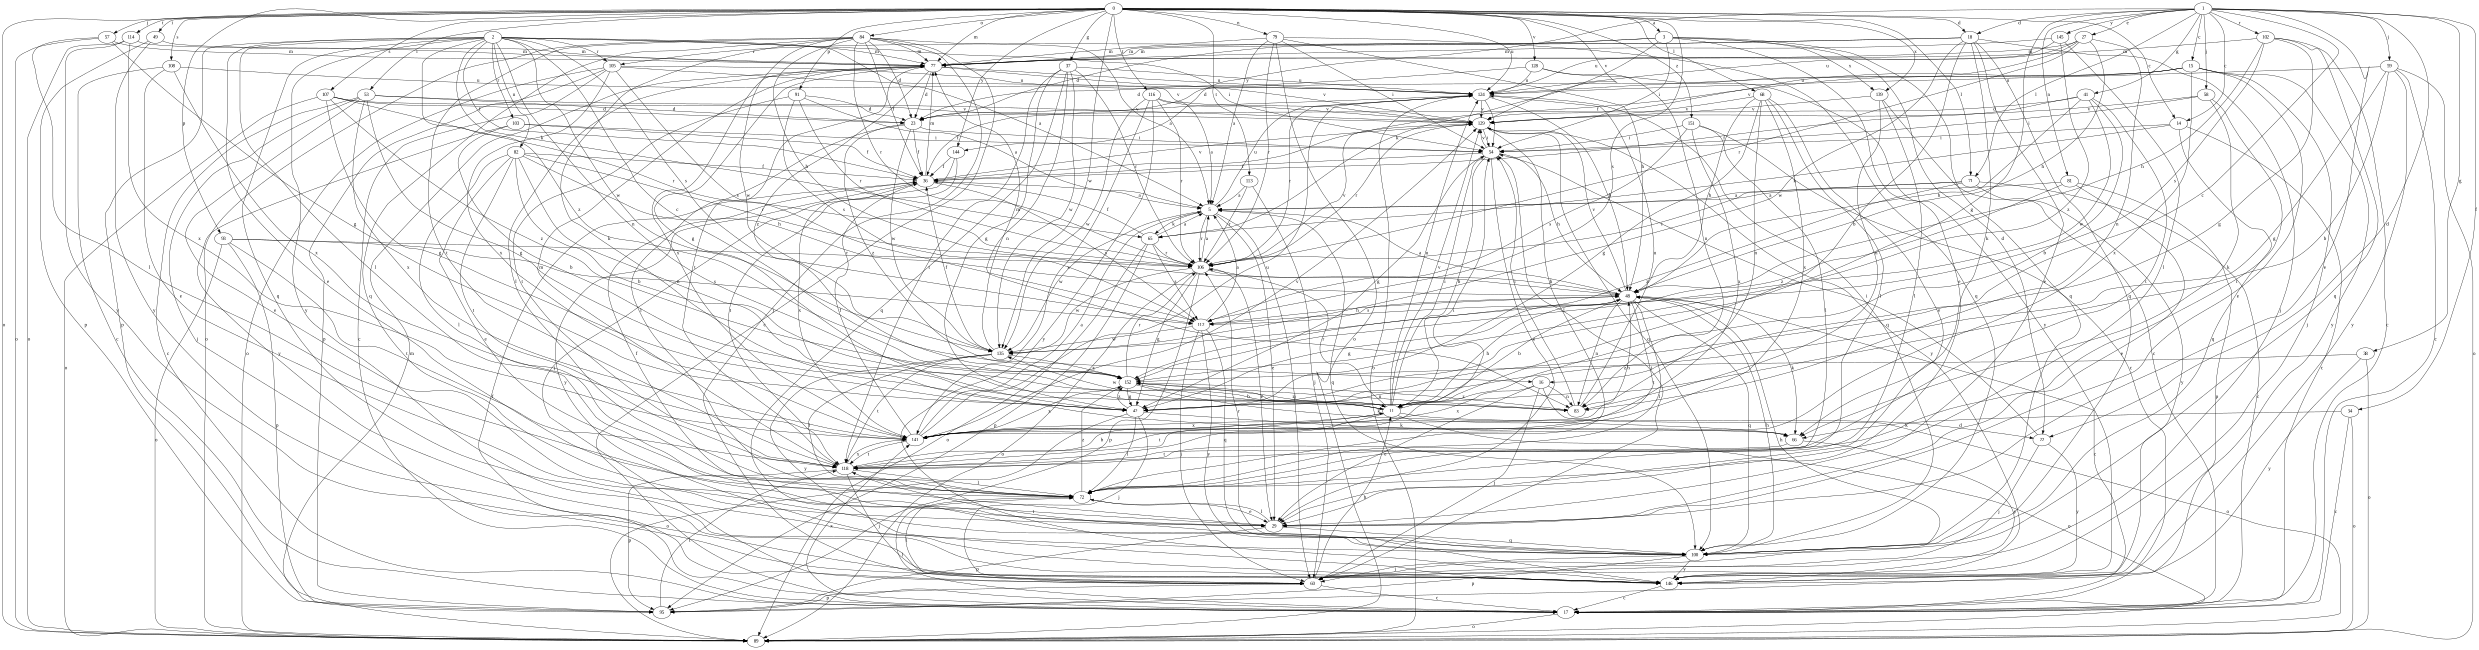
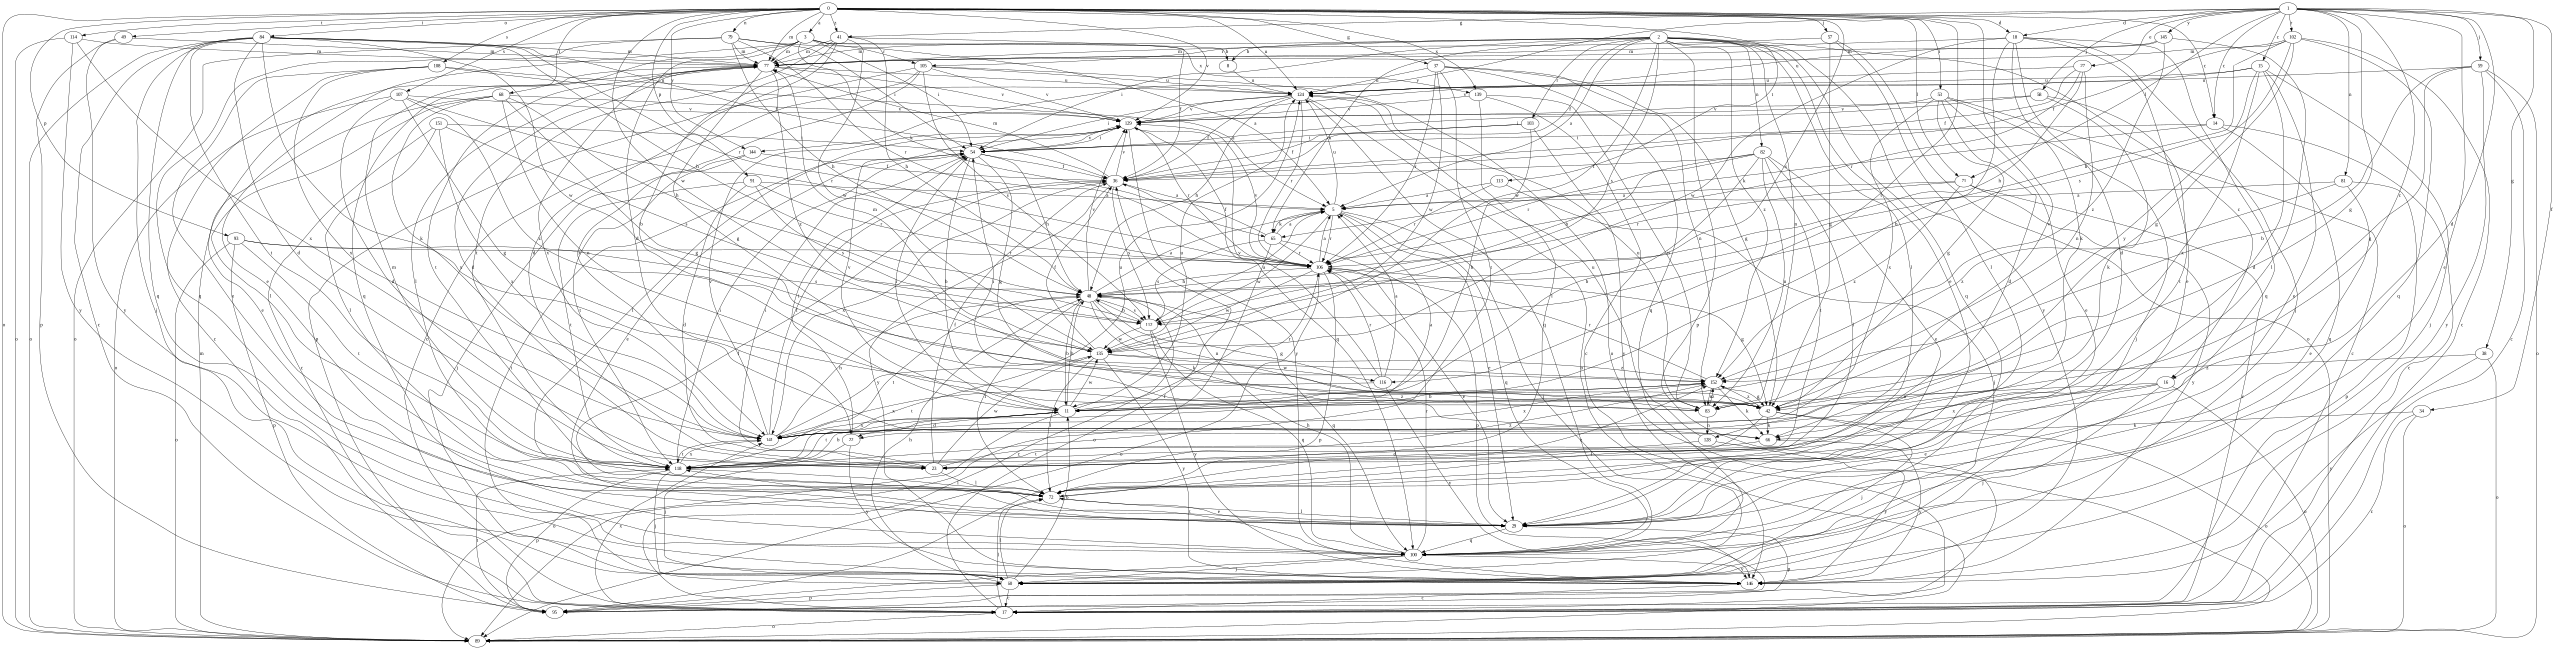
(1535, 20) -> (833, 21)
(1080, 49) -> (919, 104)
(1512, 58) -> (804, 50)
none -> (1228, 66)
none -> (1713, 141)
(1700, 214) -> (1707, 425)
(1086, 221) -> (1266, 368)
(2223, 457) -> (2053, 283)
(1182, 478) -> none
